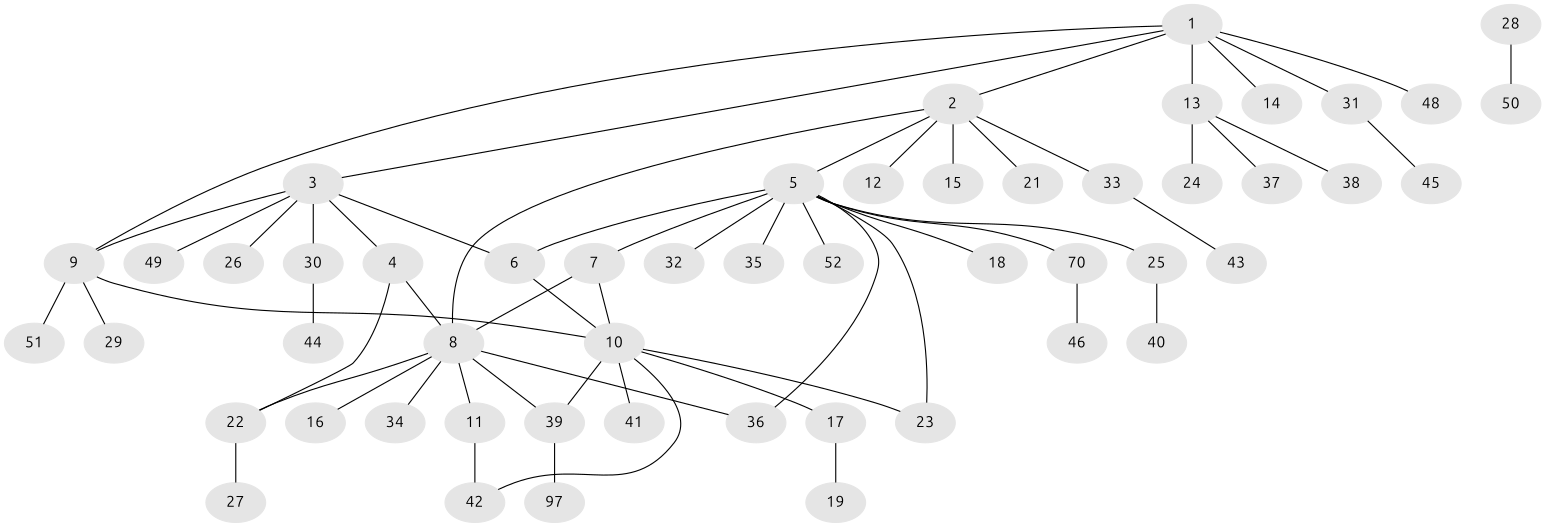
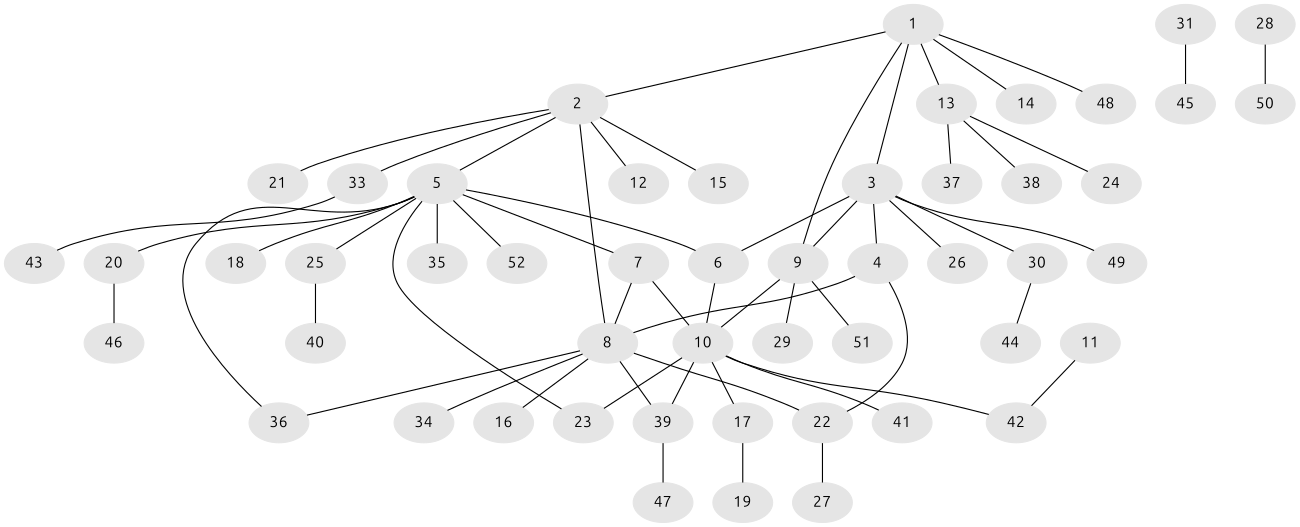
(1272, 64) -> none
(674, 263) -> none
(1077, 263) -> (114, 263)
(464, 383) -> none
(555, 503) -> (663, 503)
